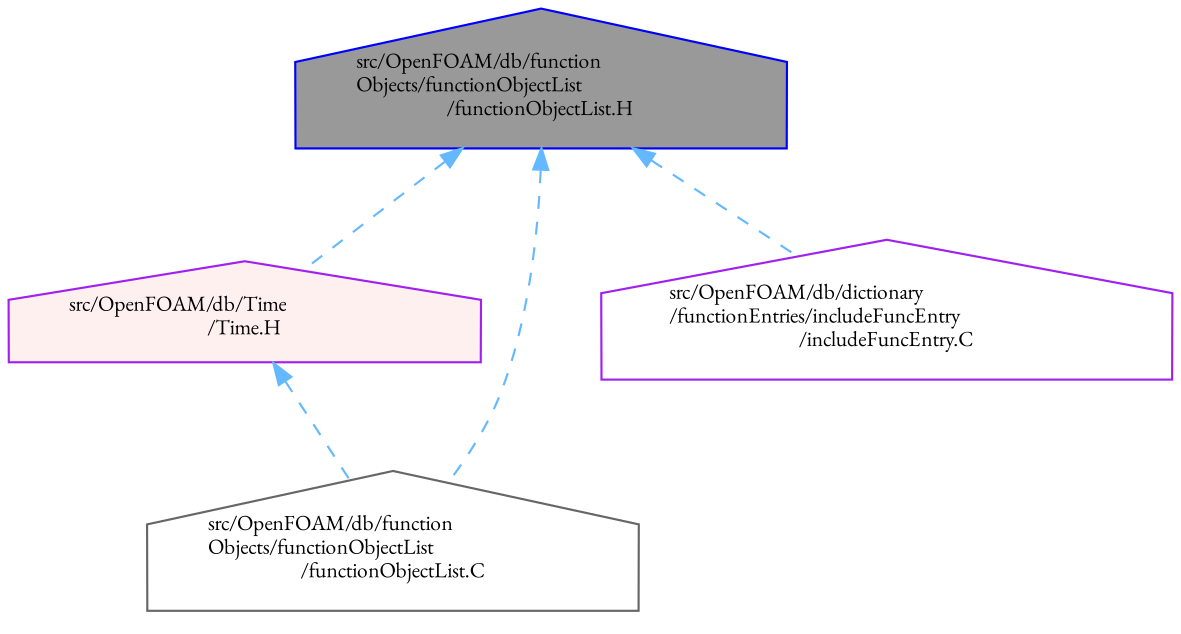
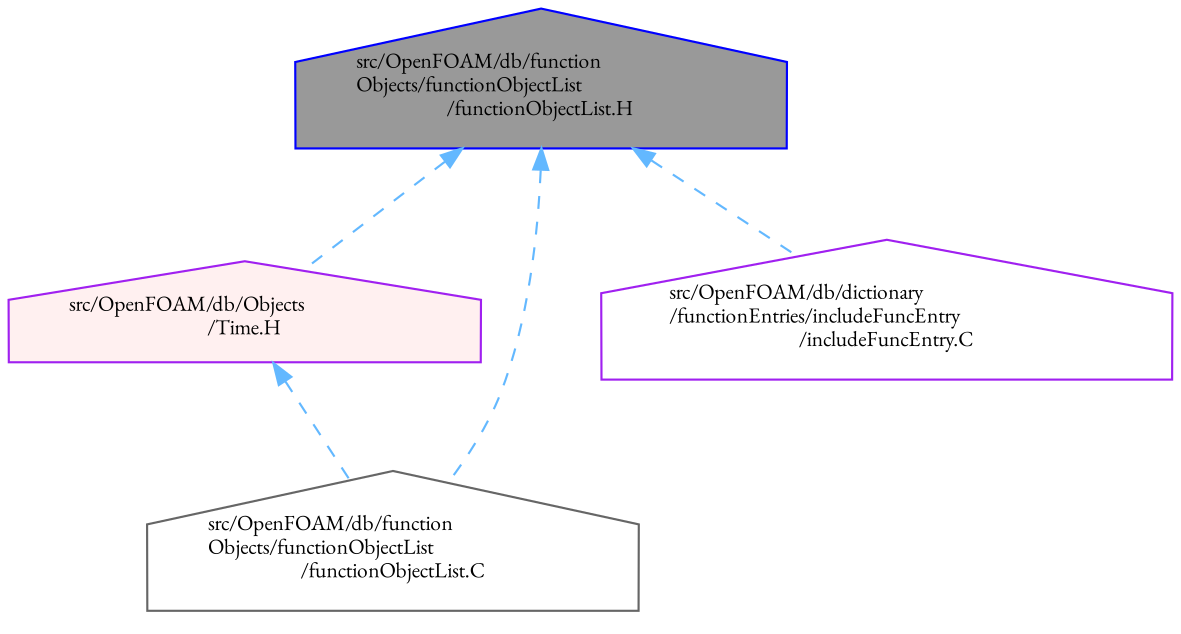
(245, 317) -> (245, 317)
